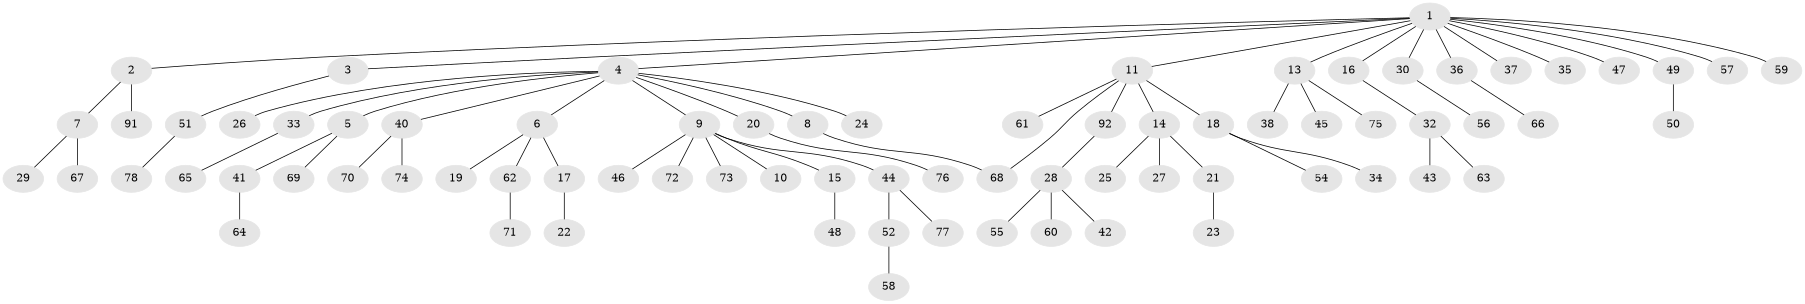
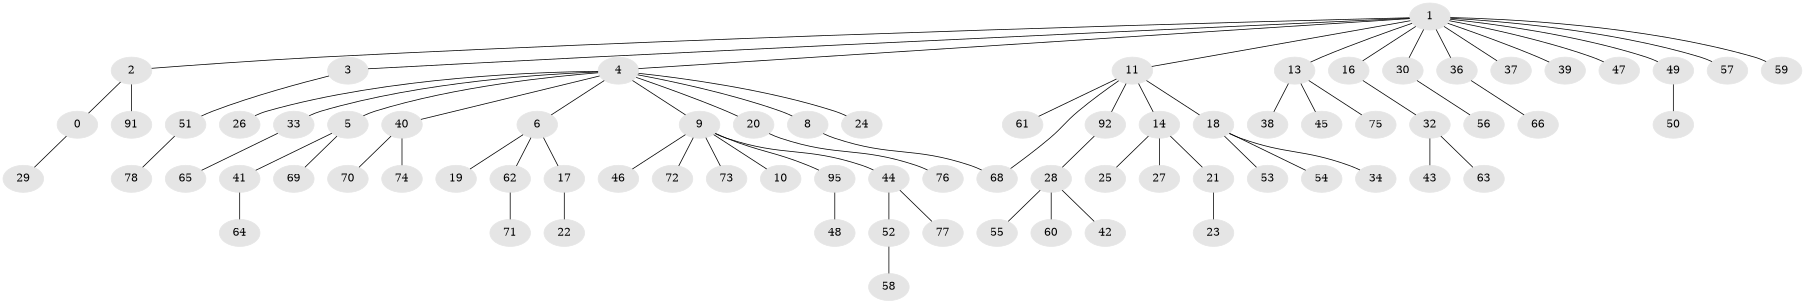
(1565, 71) -> (1565, 71)
(77, 125) -> (77, 125)
(77, 179) -> none
(835, 179) -> (835, 179)
none -> (1268, 179)
